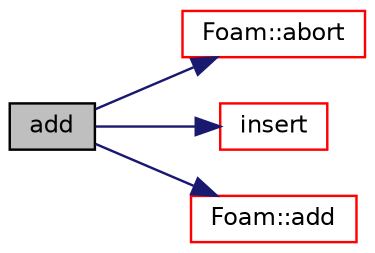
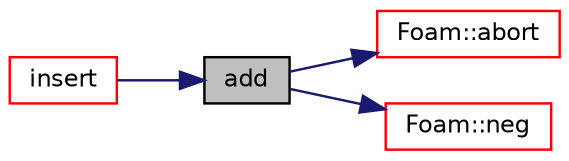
(145, 127) -> (149, 80)
(274, 219) -> (468, 127)
